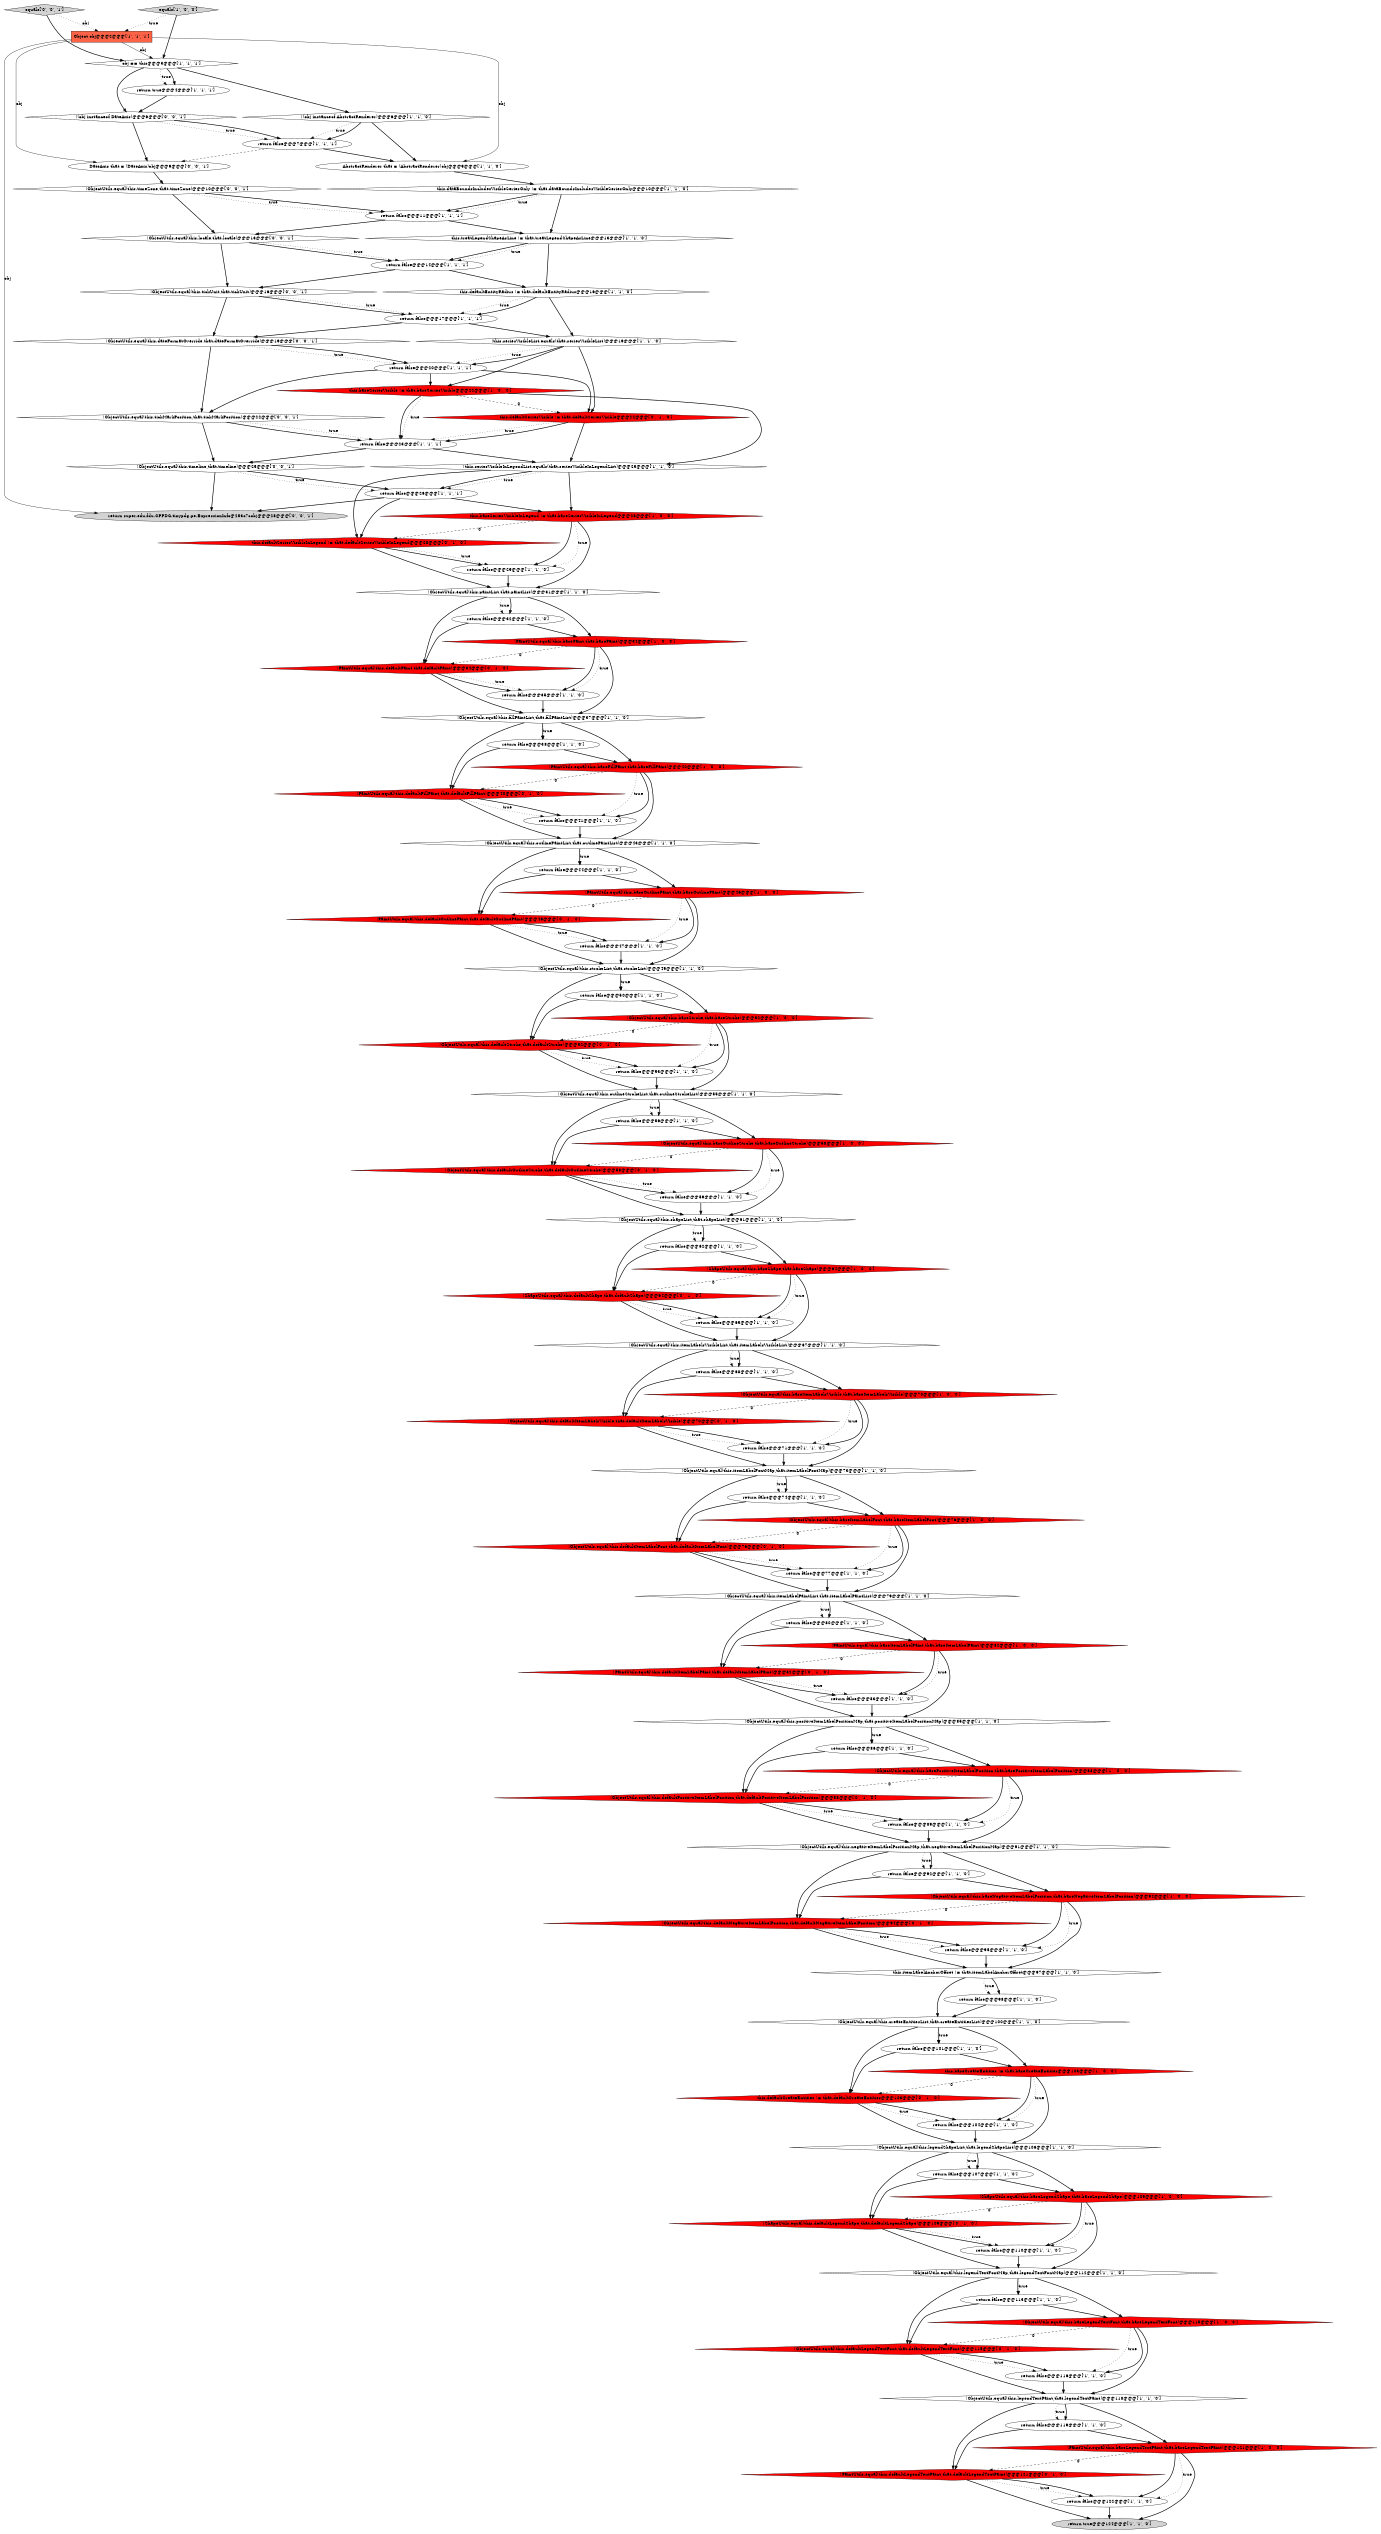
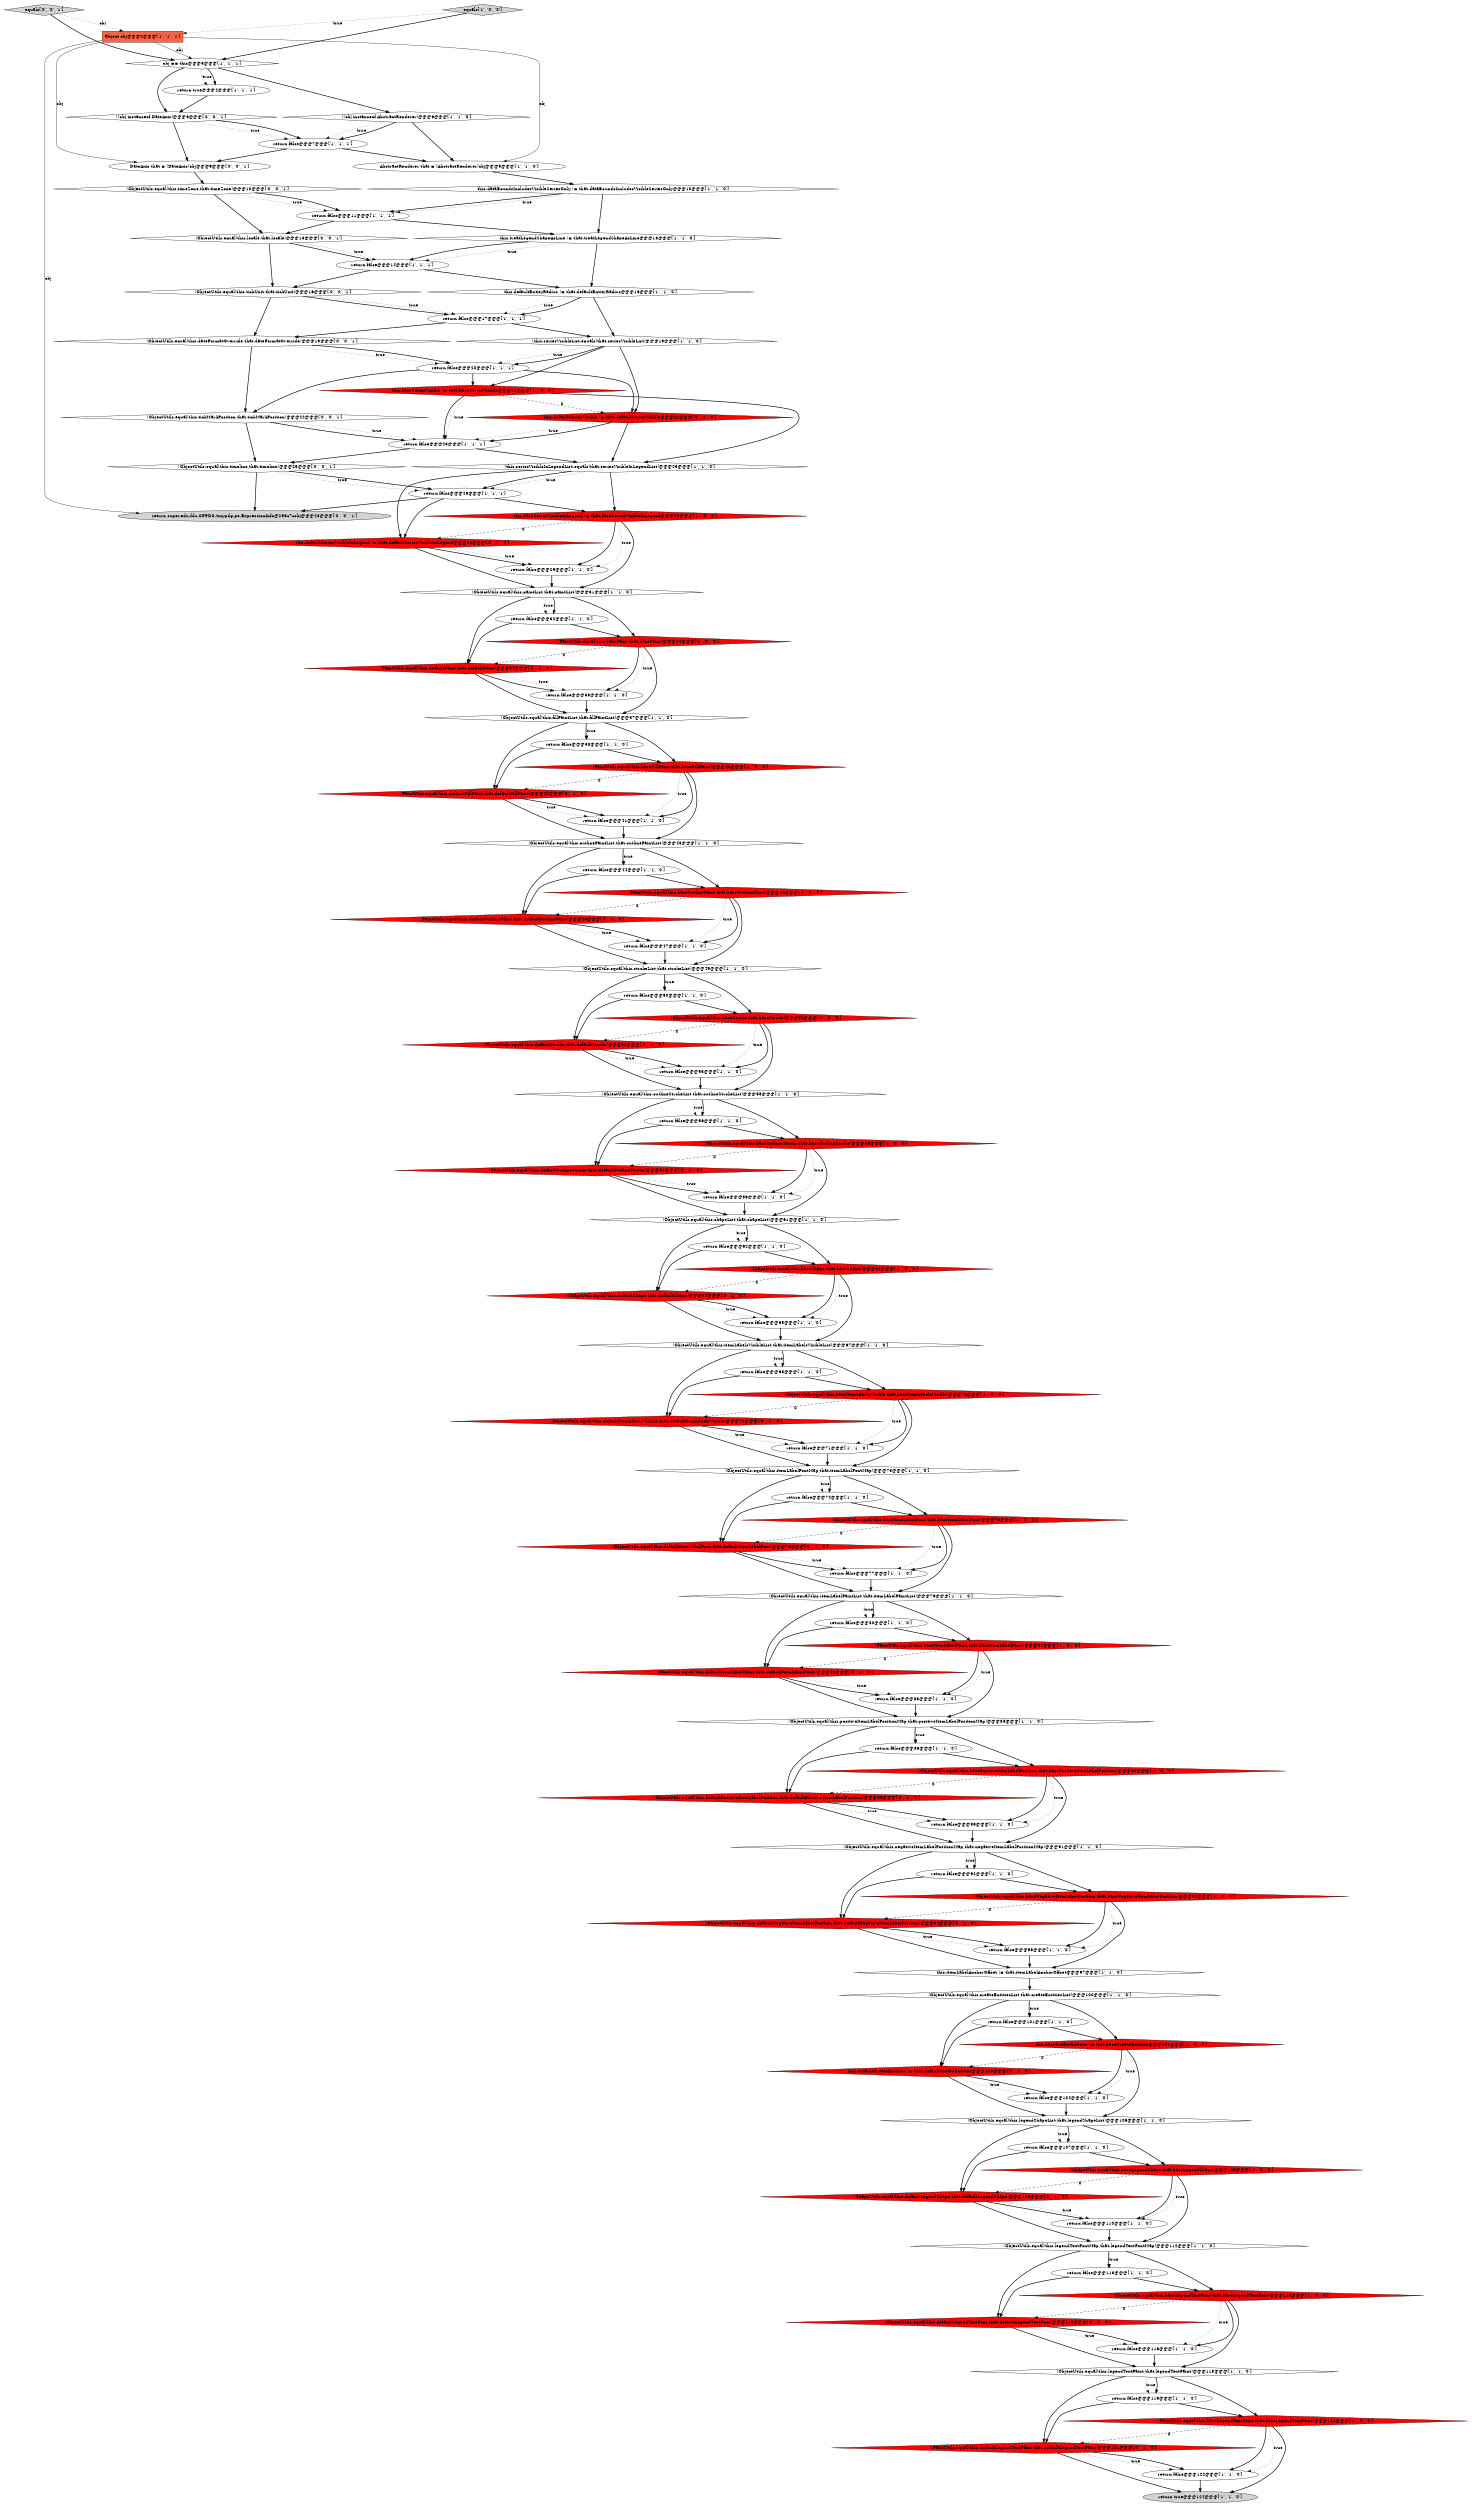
(226, 155) -> (254, 155)
(1000, 2000) -> none
